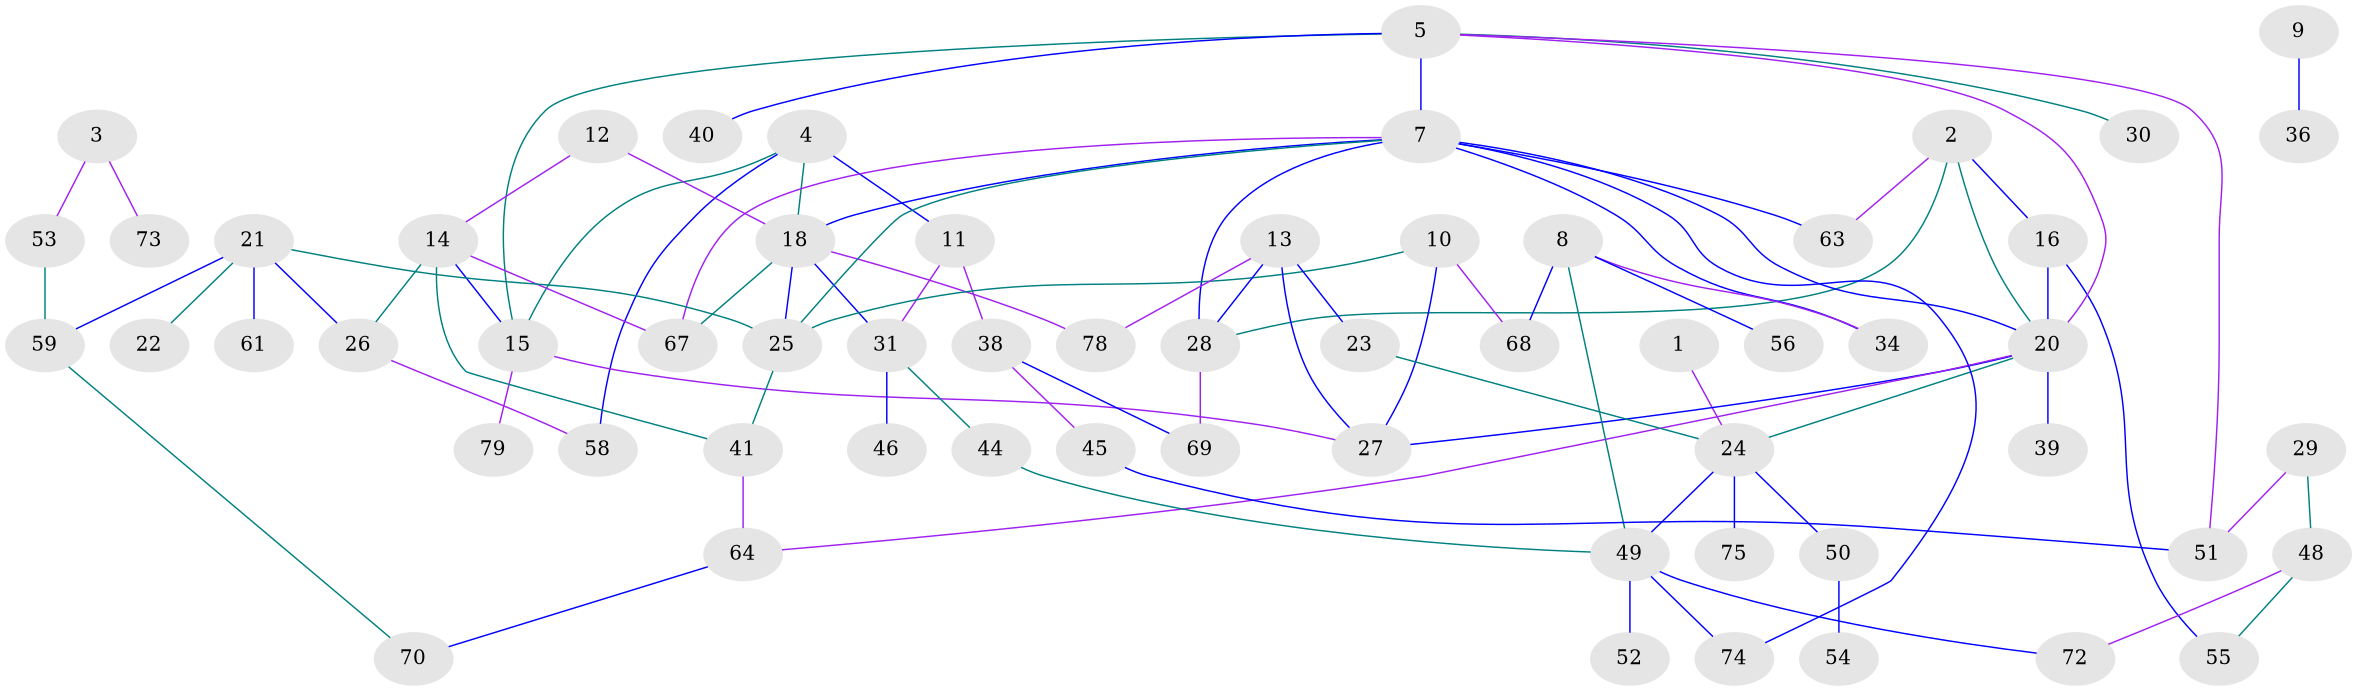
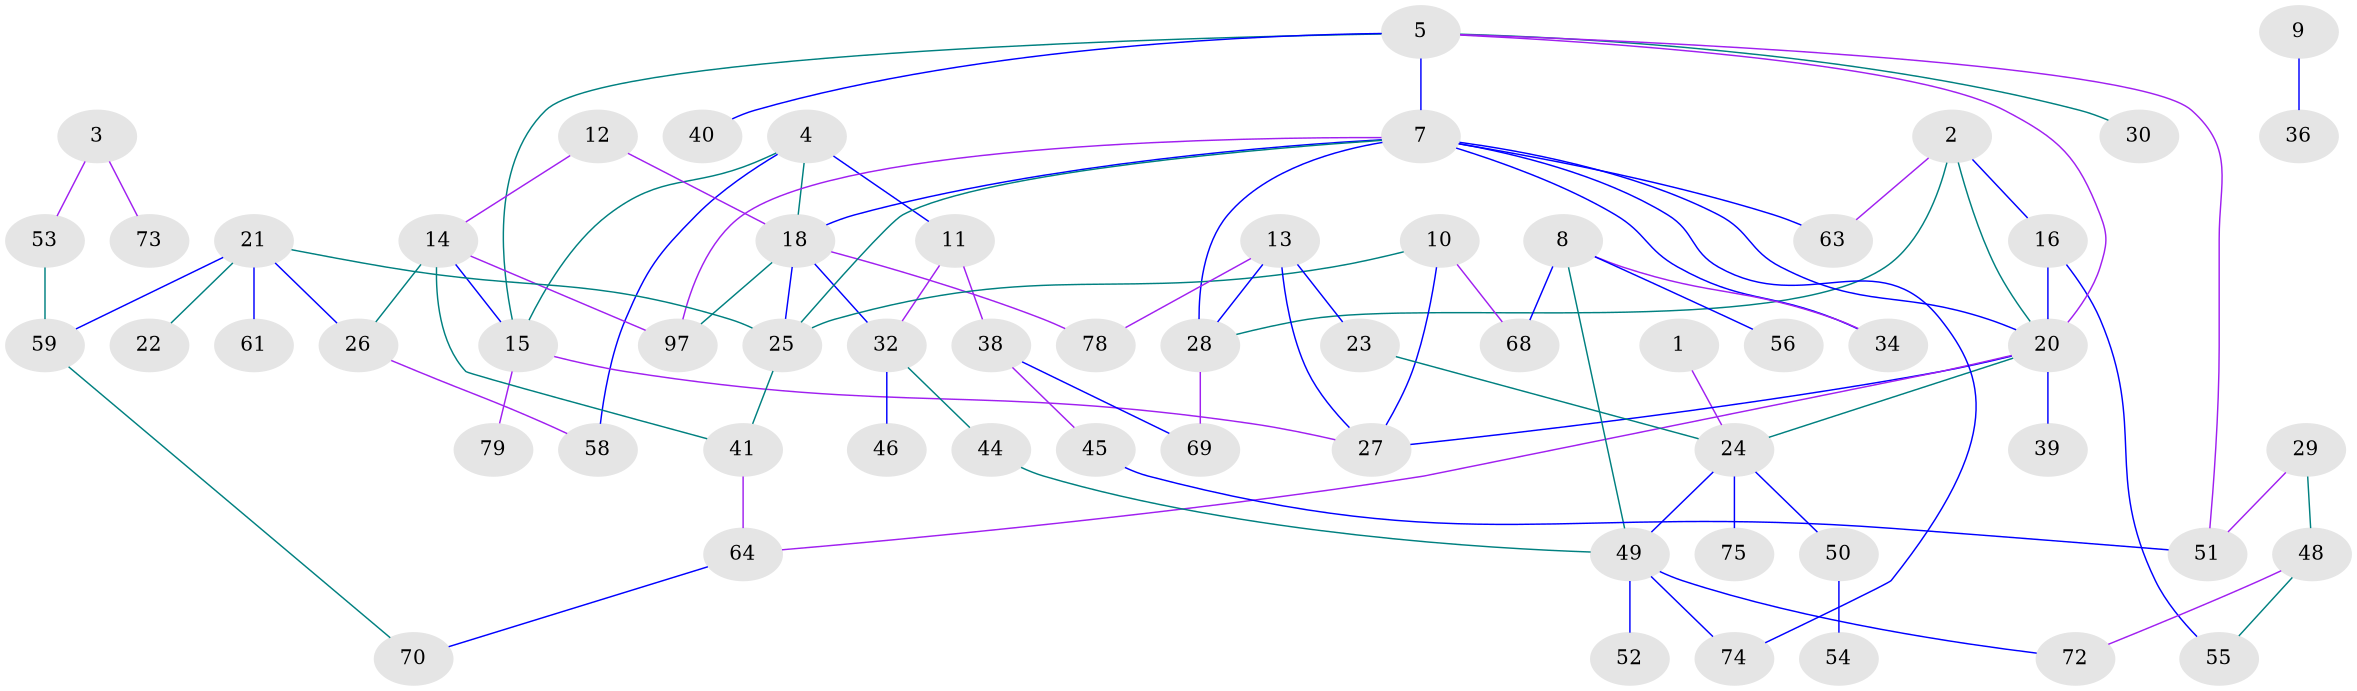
(678, 345) -> (678, 345)
(887, 345) -> (887, 345)
